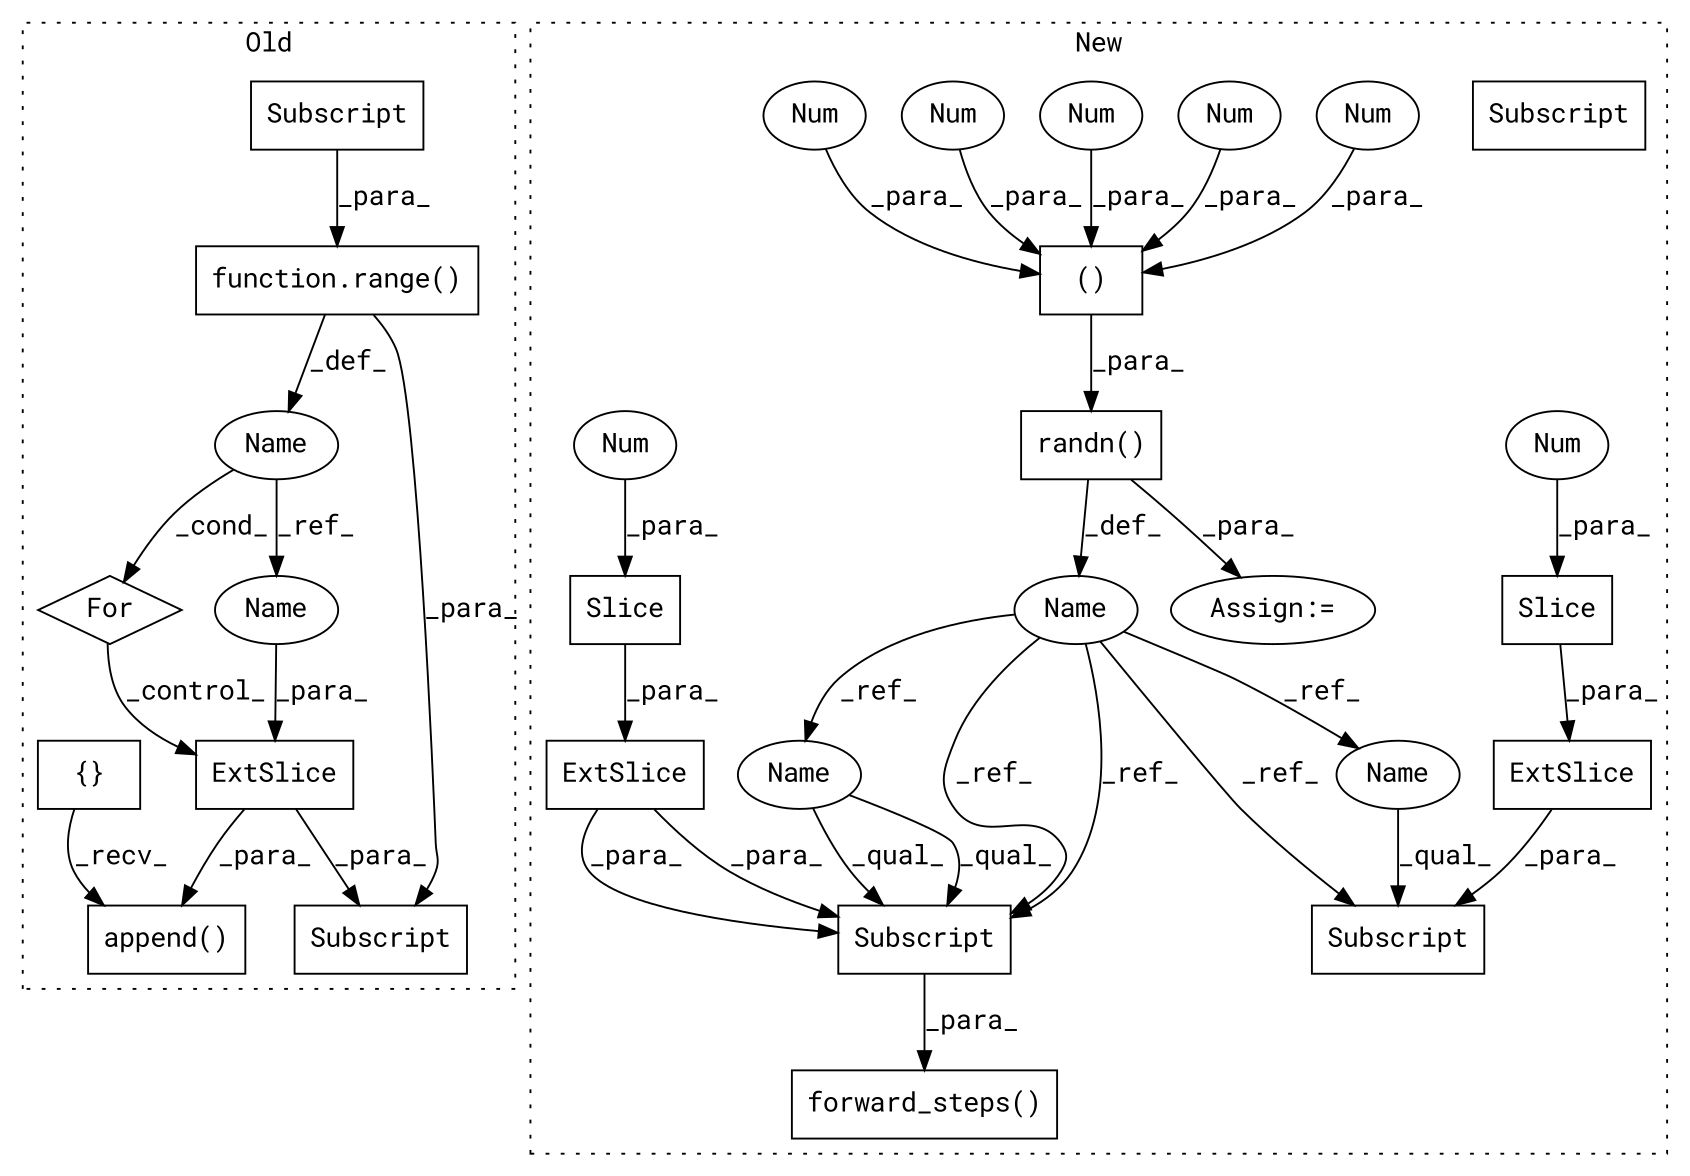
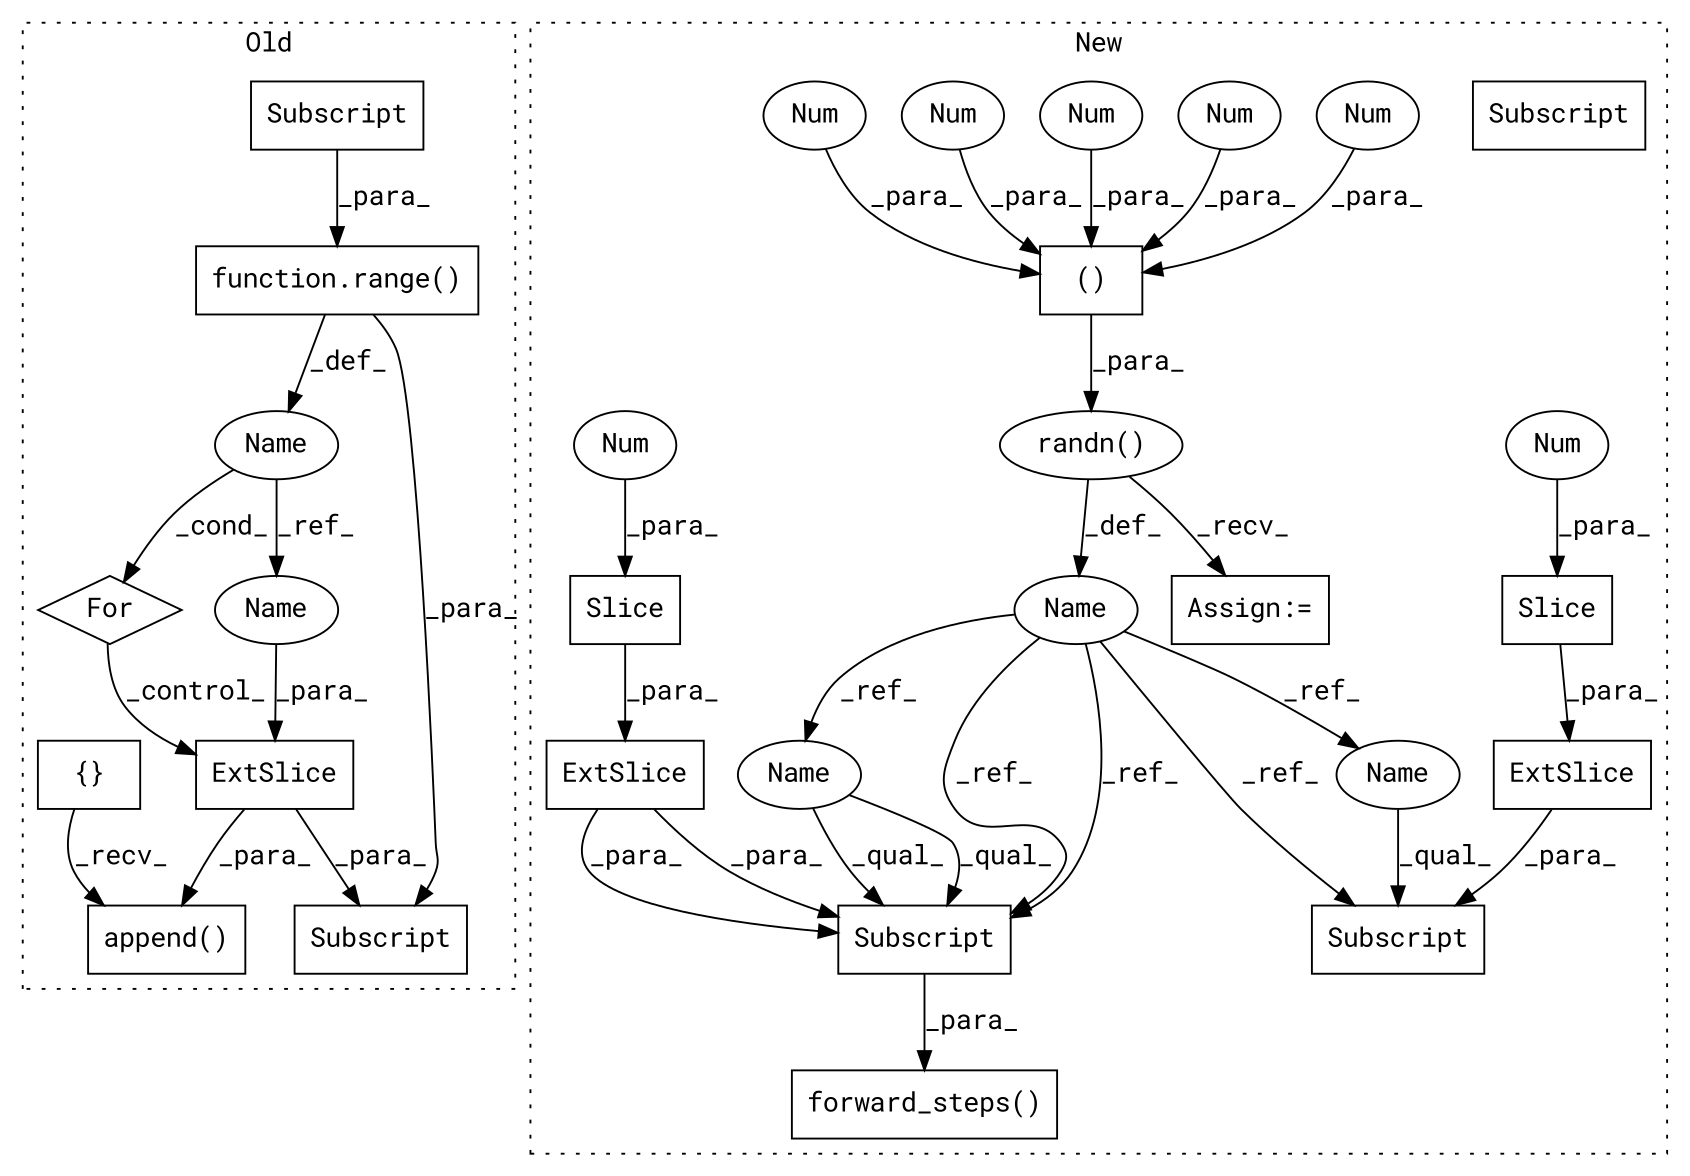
(1091, 445) -> (1091, 445)
(1248, 528) -> (1243, 528)
(1273, 610) -> (1250, 610)
